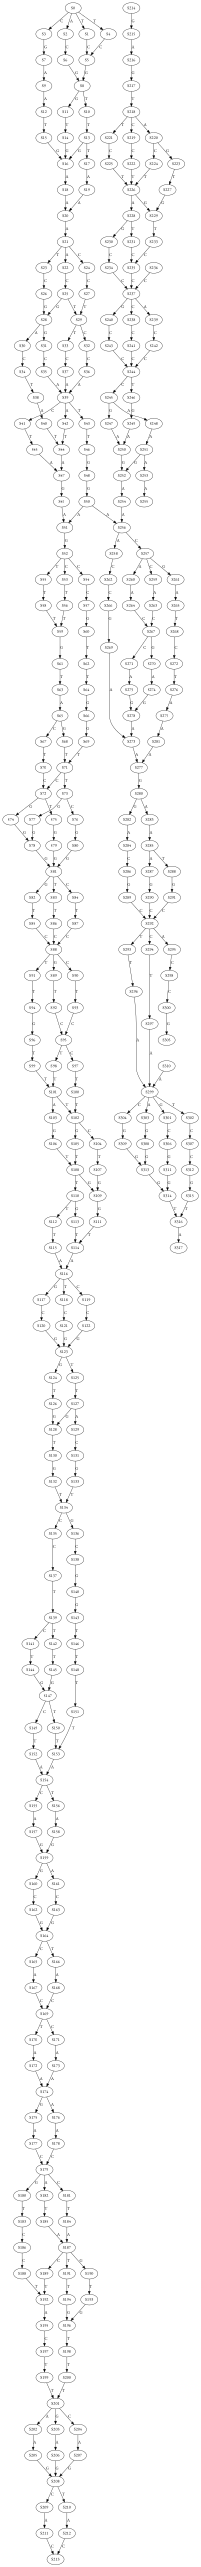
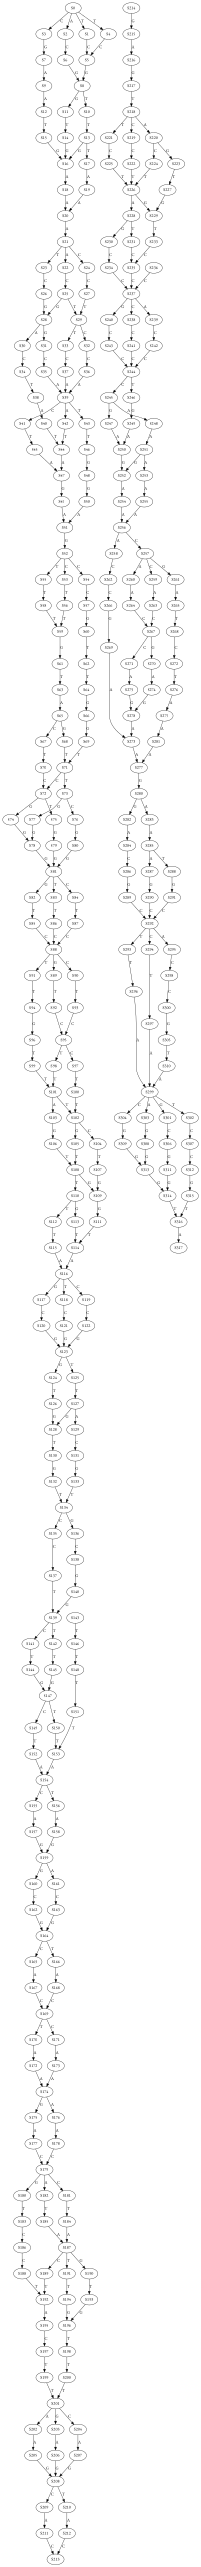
(103, 514) -> (134, 514)
none -> (167, 1052)
(75, 1603) -> (65, 1604)
